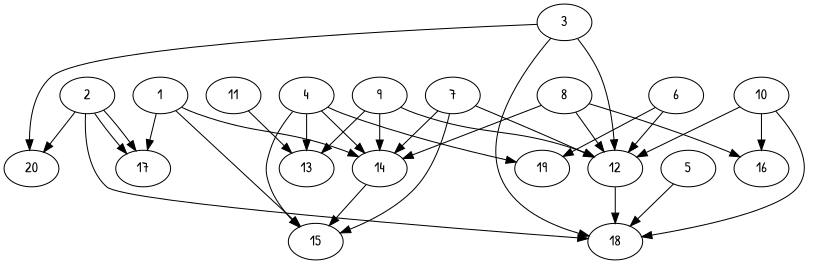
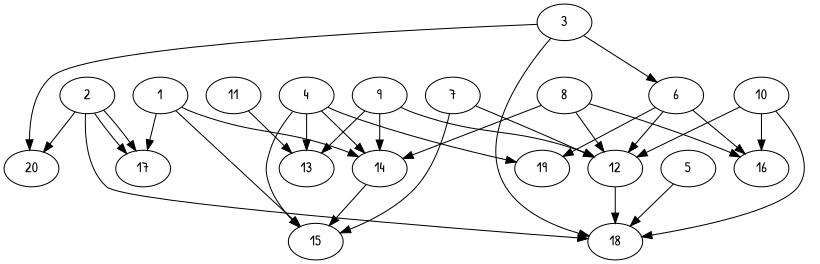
(604, 86) -> (616, 56)
(420, 128) -> none
none -> (715, 129)
